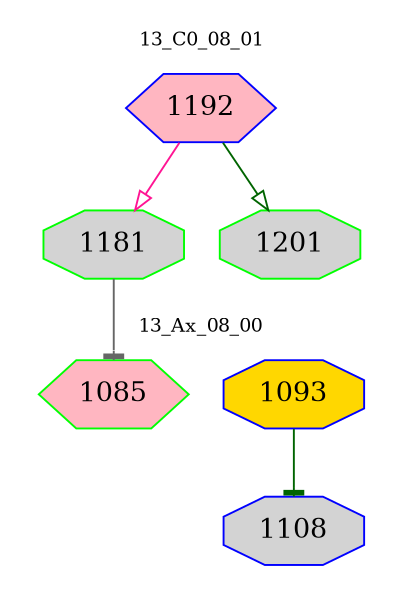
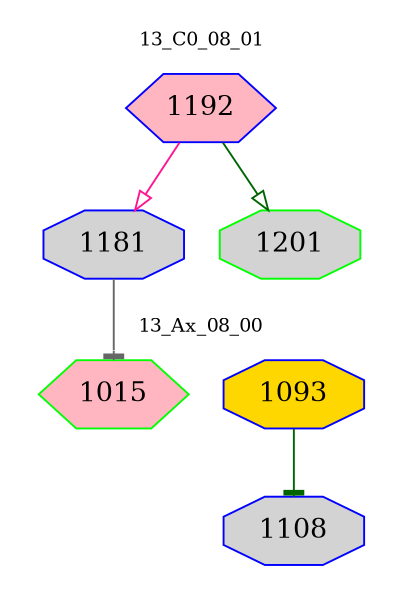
(114, 245) -> (114, 245)
(114, 394) -> (114, 394)
